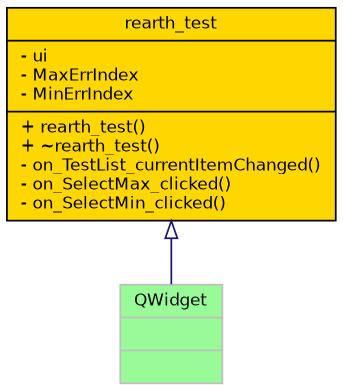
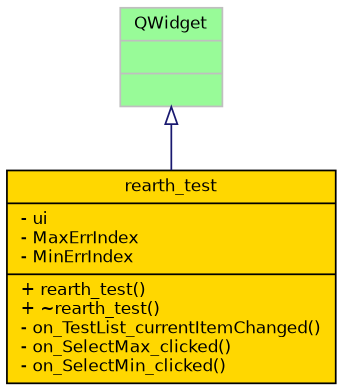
(171, 261) -> (171, 147)
